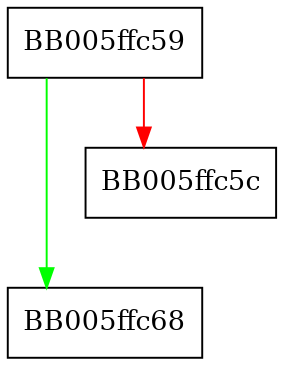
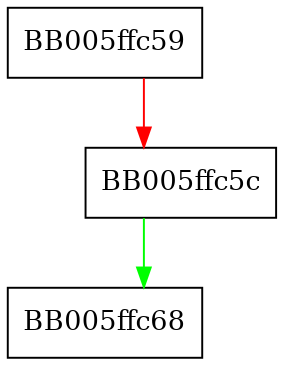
(47, 173) -> (144, 243)
